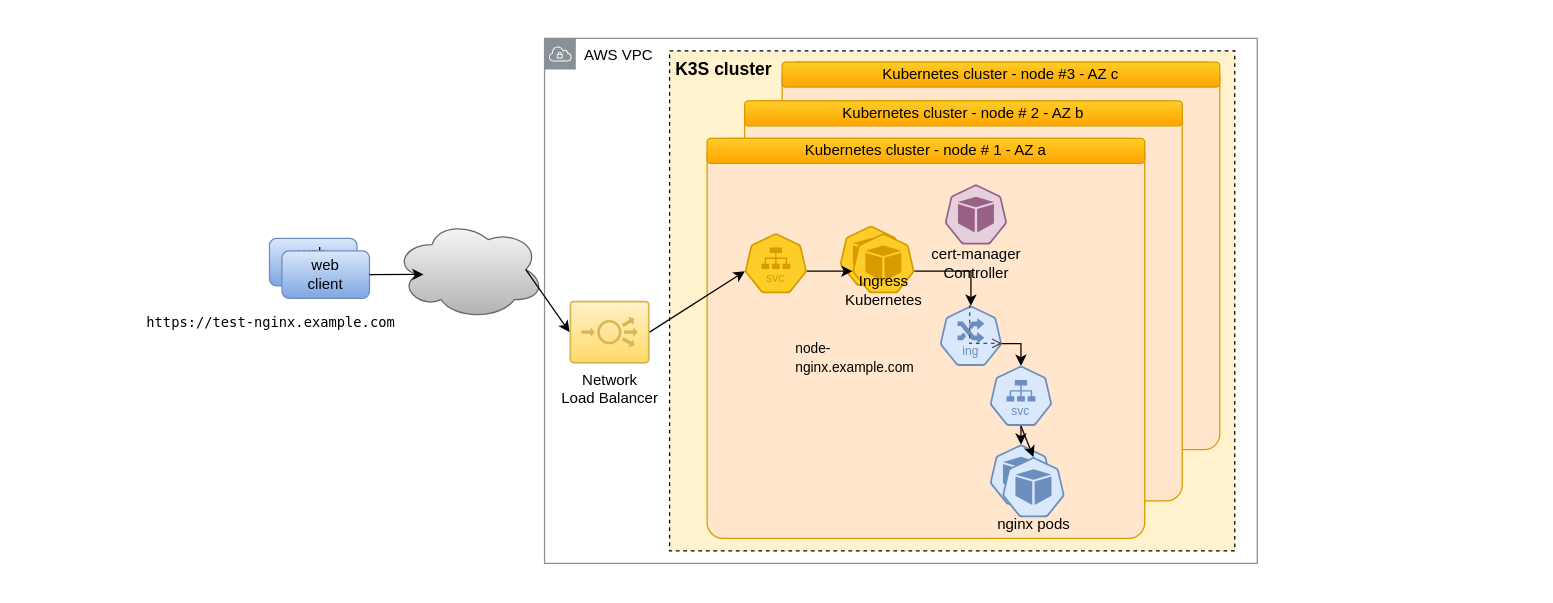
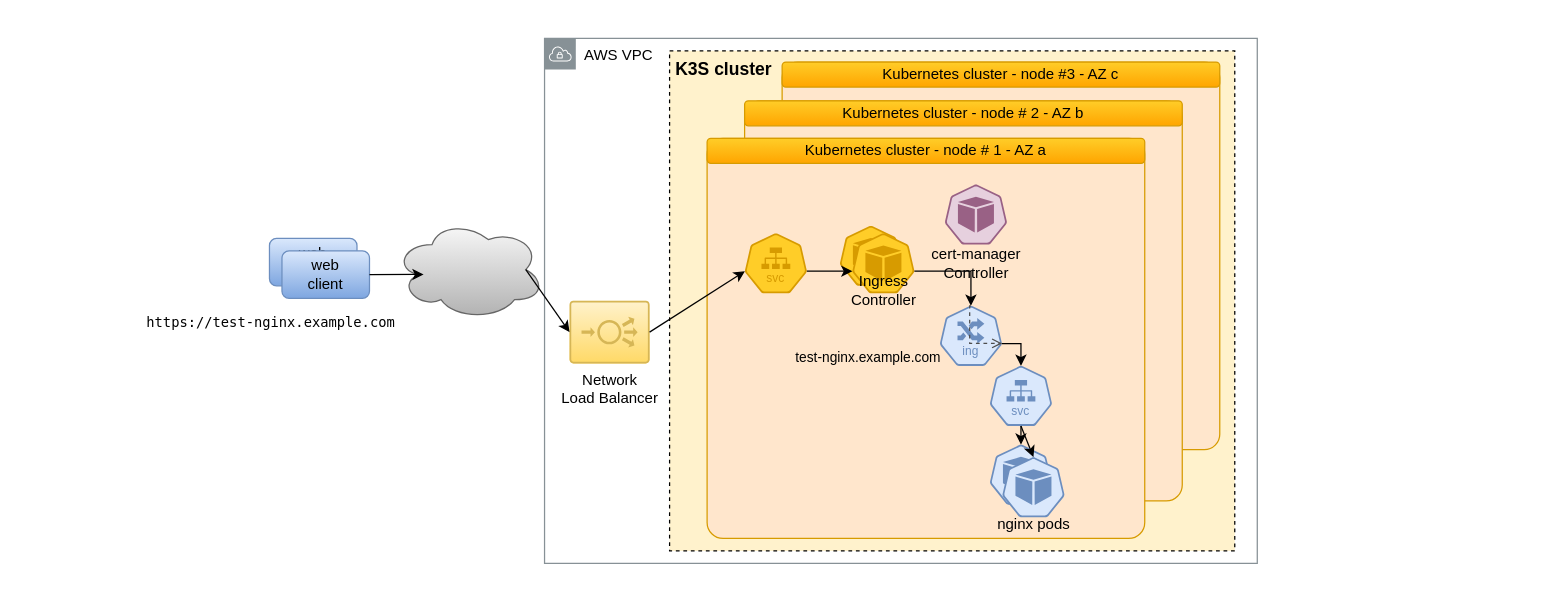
(884, 290) -> (884, 290)
(872, 357) -> (872, 357)
